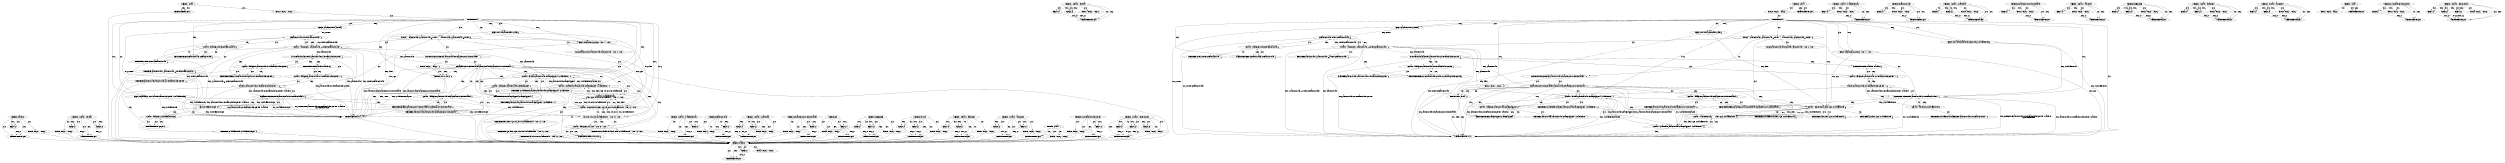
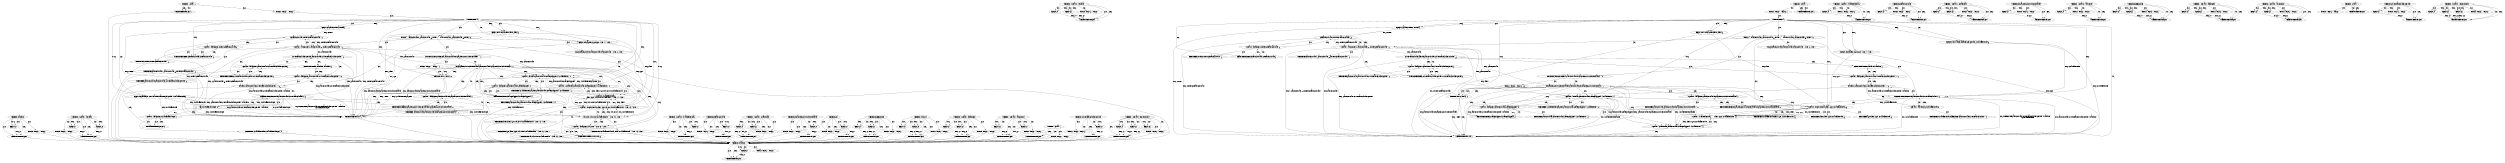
(194, 112) -> (194, 112)
